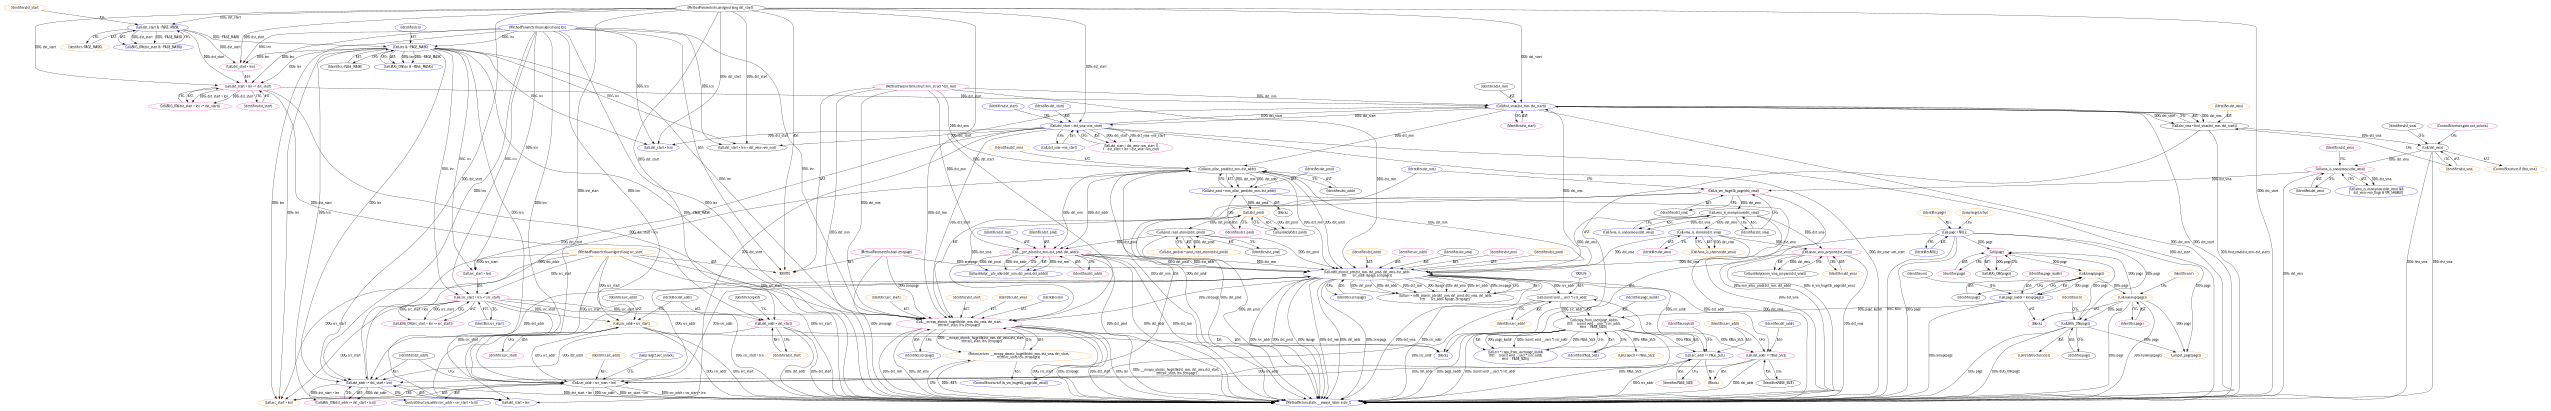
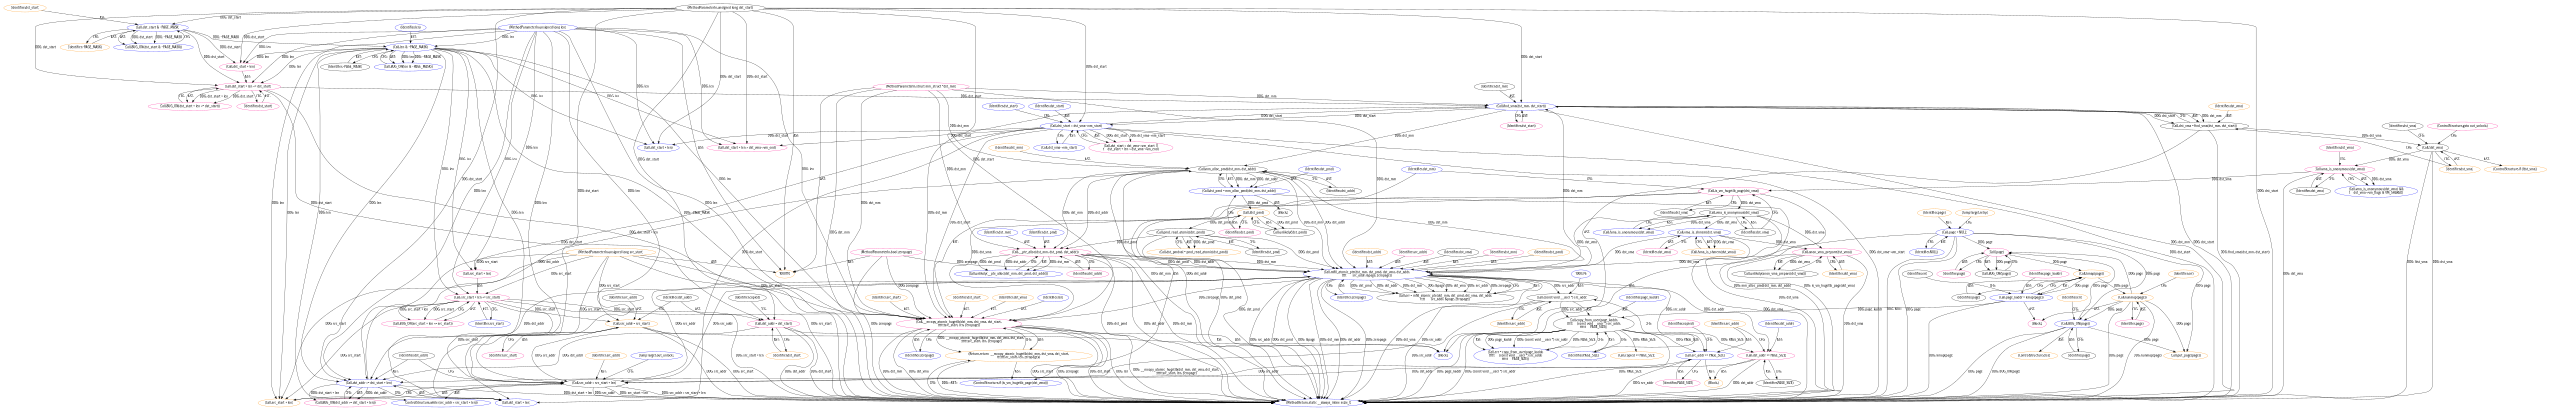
(747, 148) -> (747, 148)
